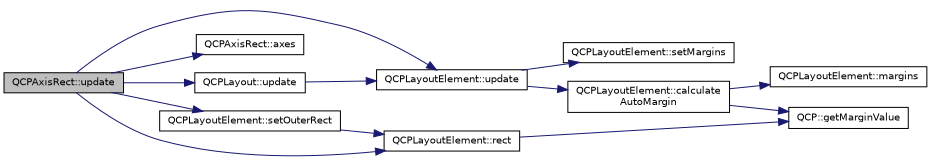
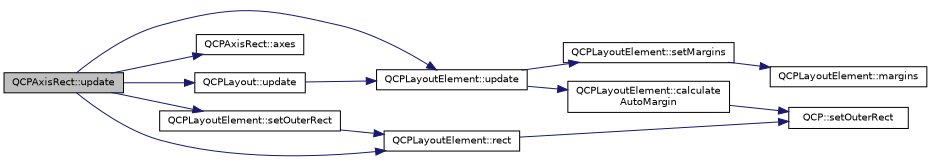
(745, 87) -> (744, 64)
(849, 118) -> (849, 118)
